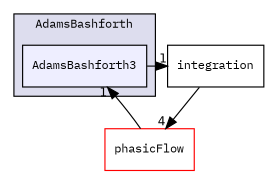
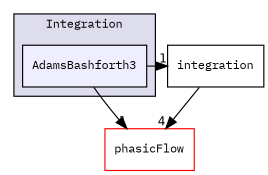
(85, 25) -> (85, 25)
(128, 112) -> (106, 104)
